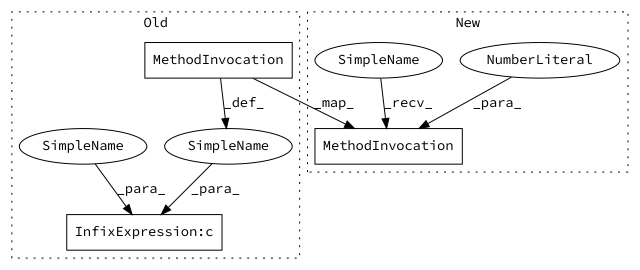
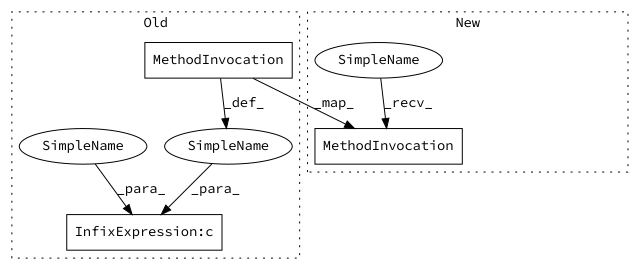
(540, 60) -> none
